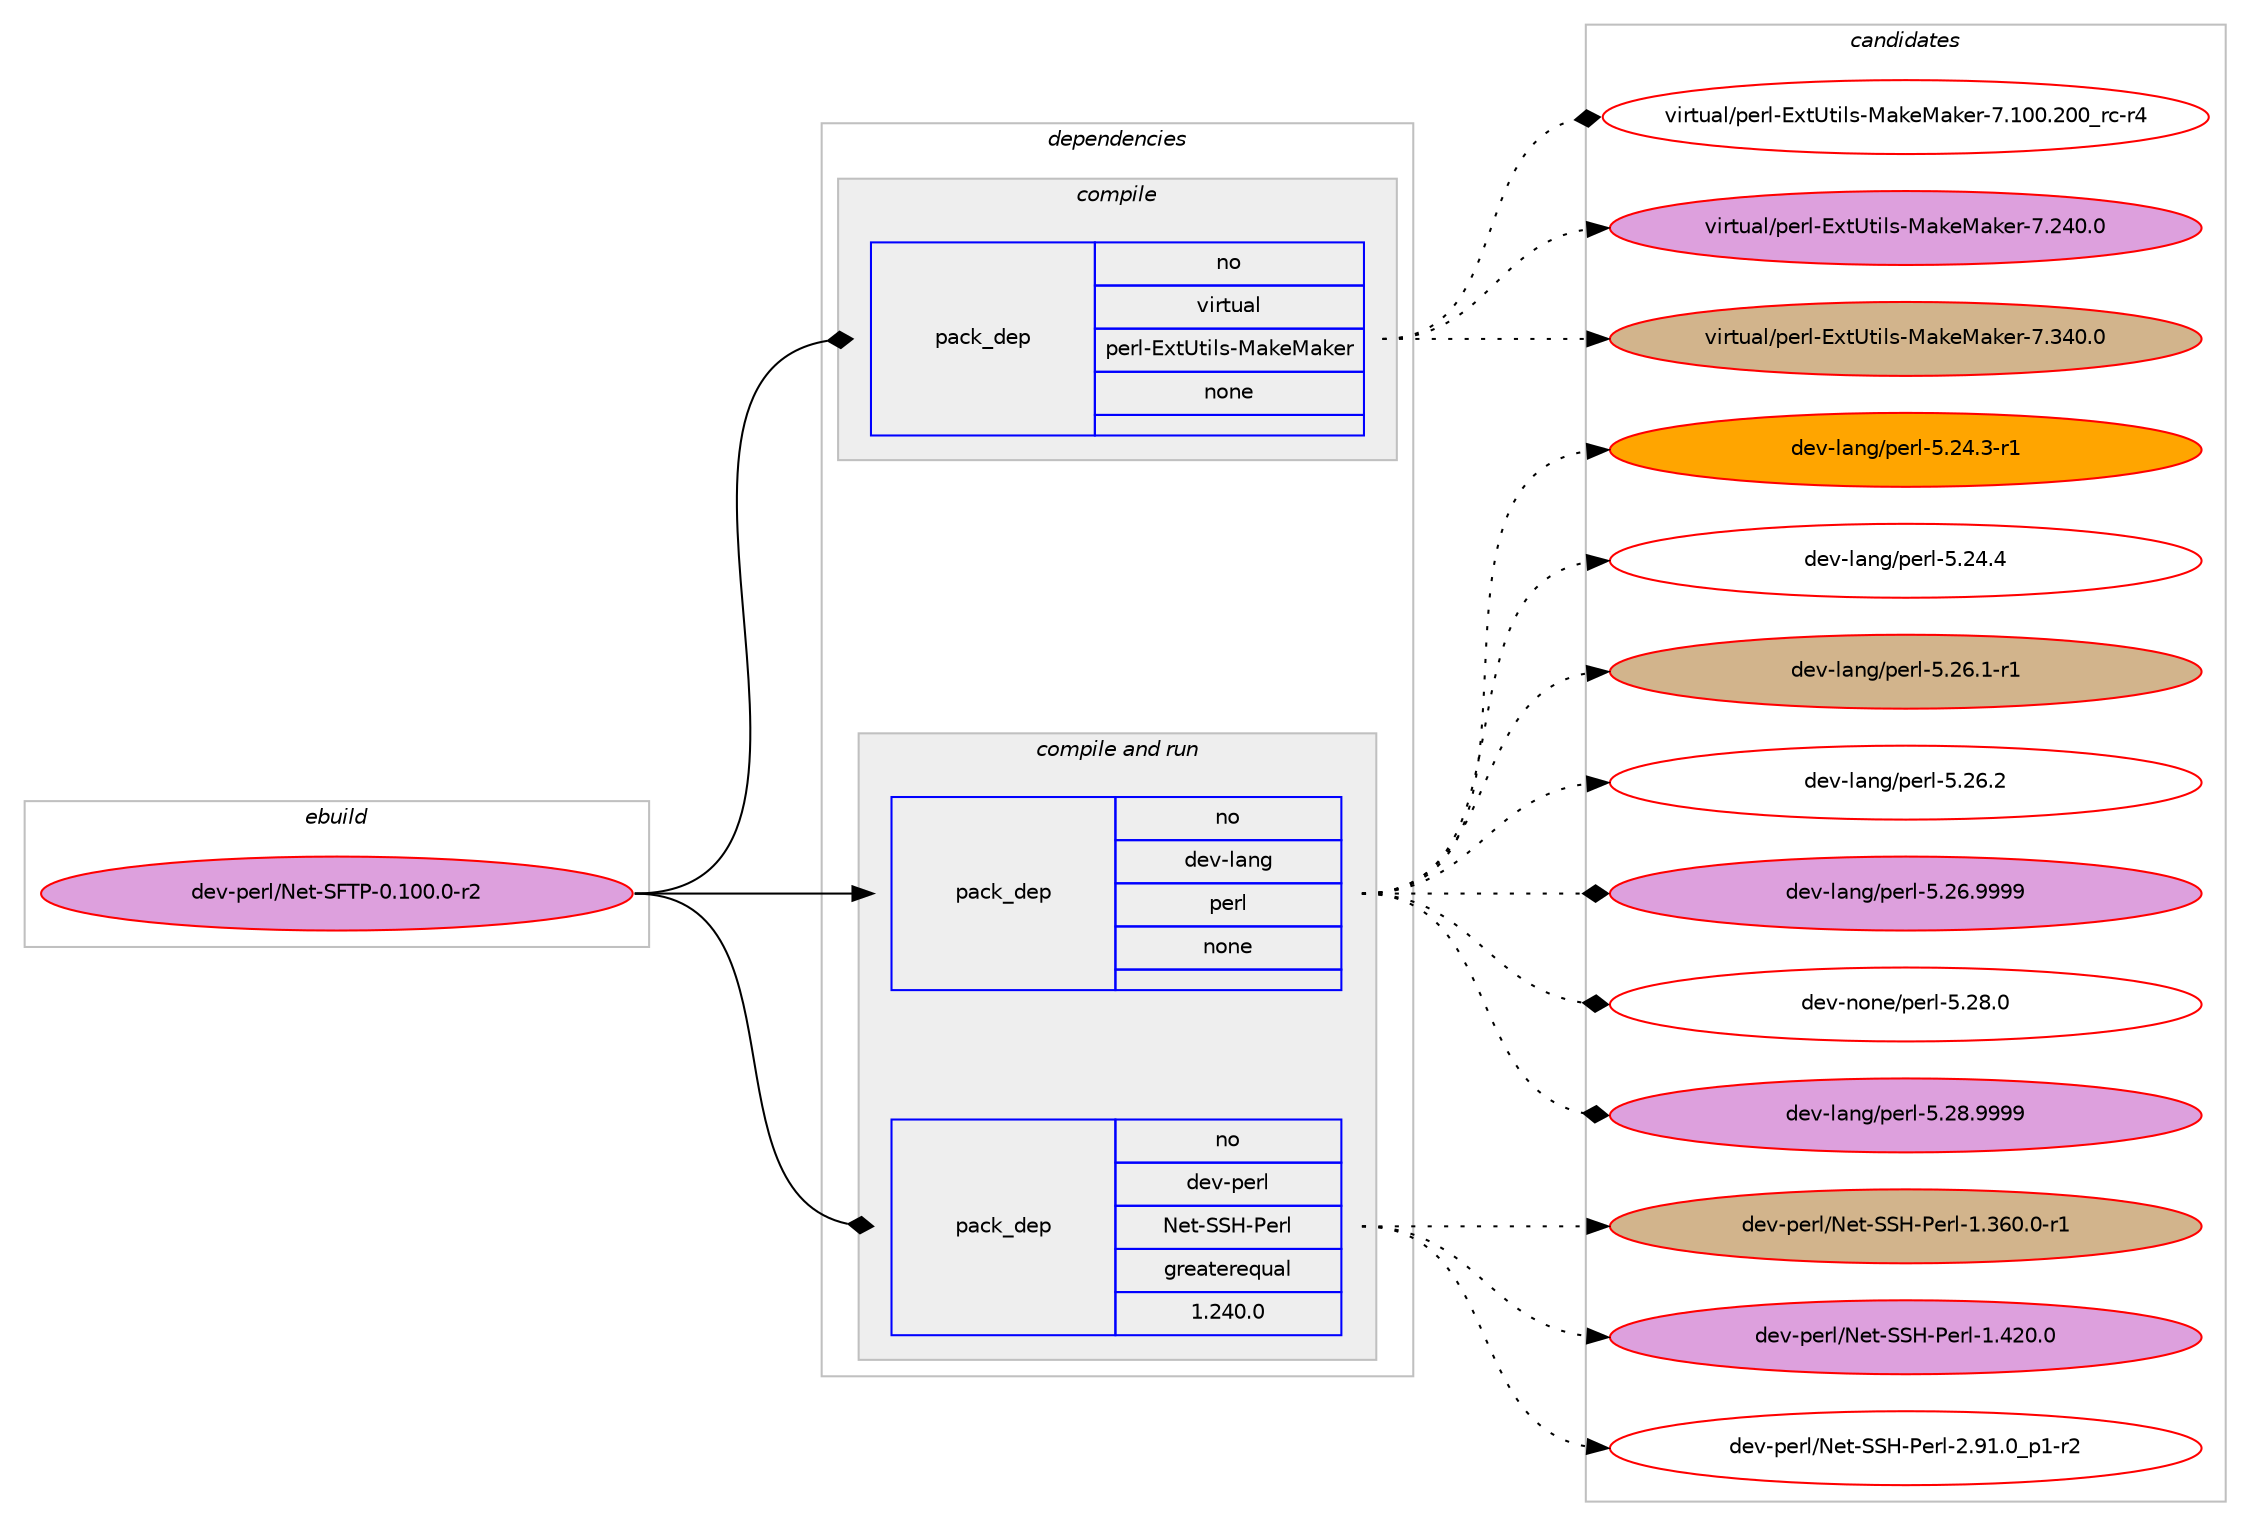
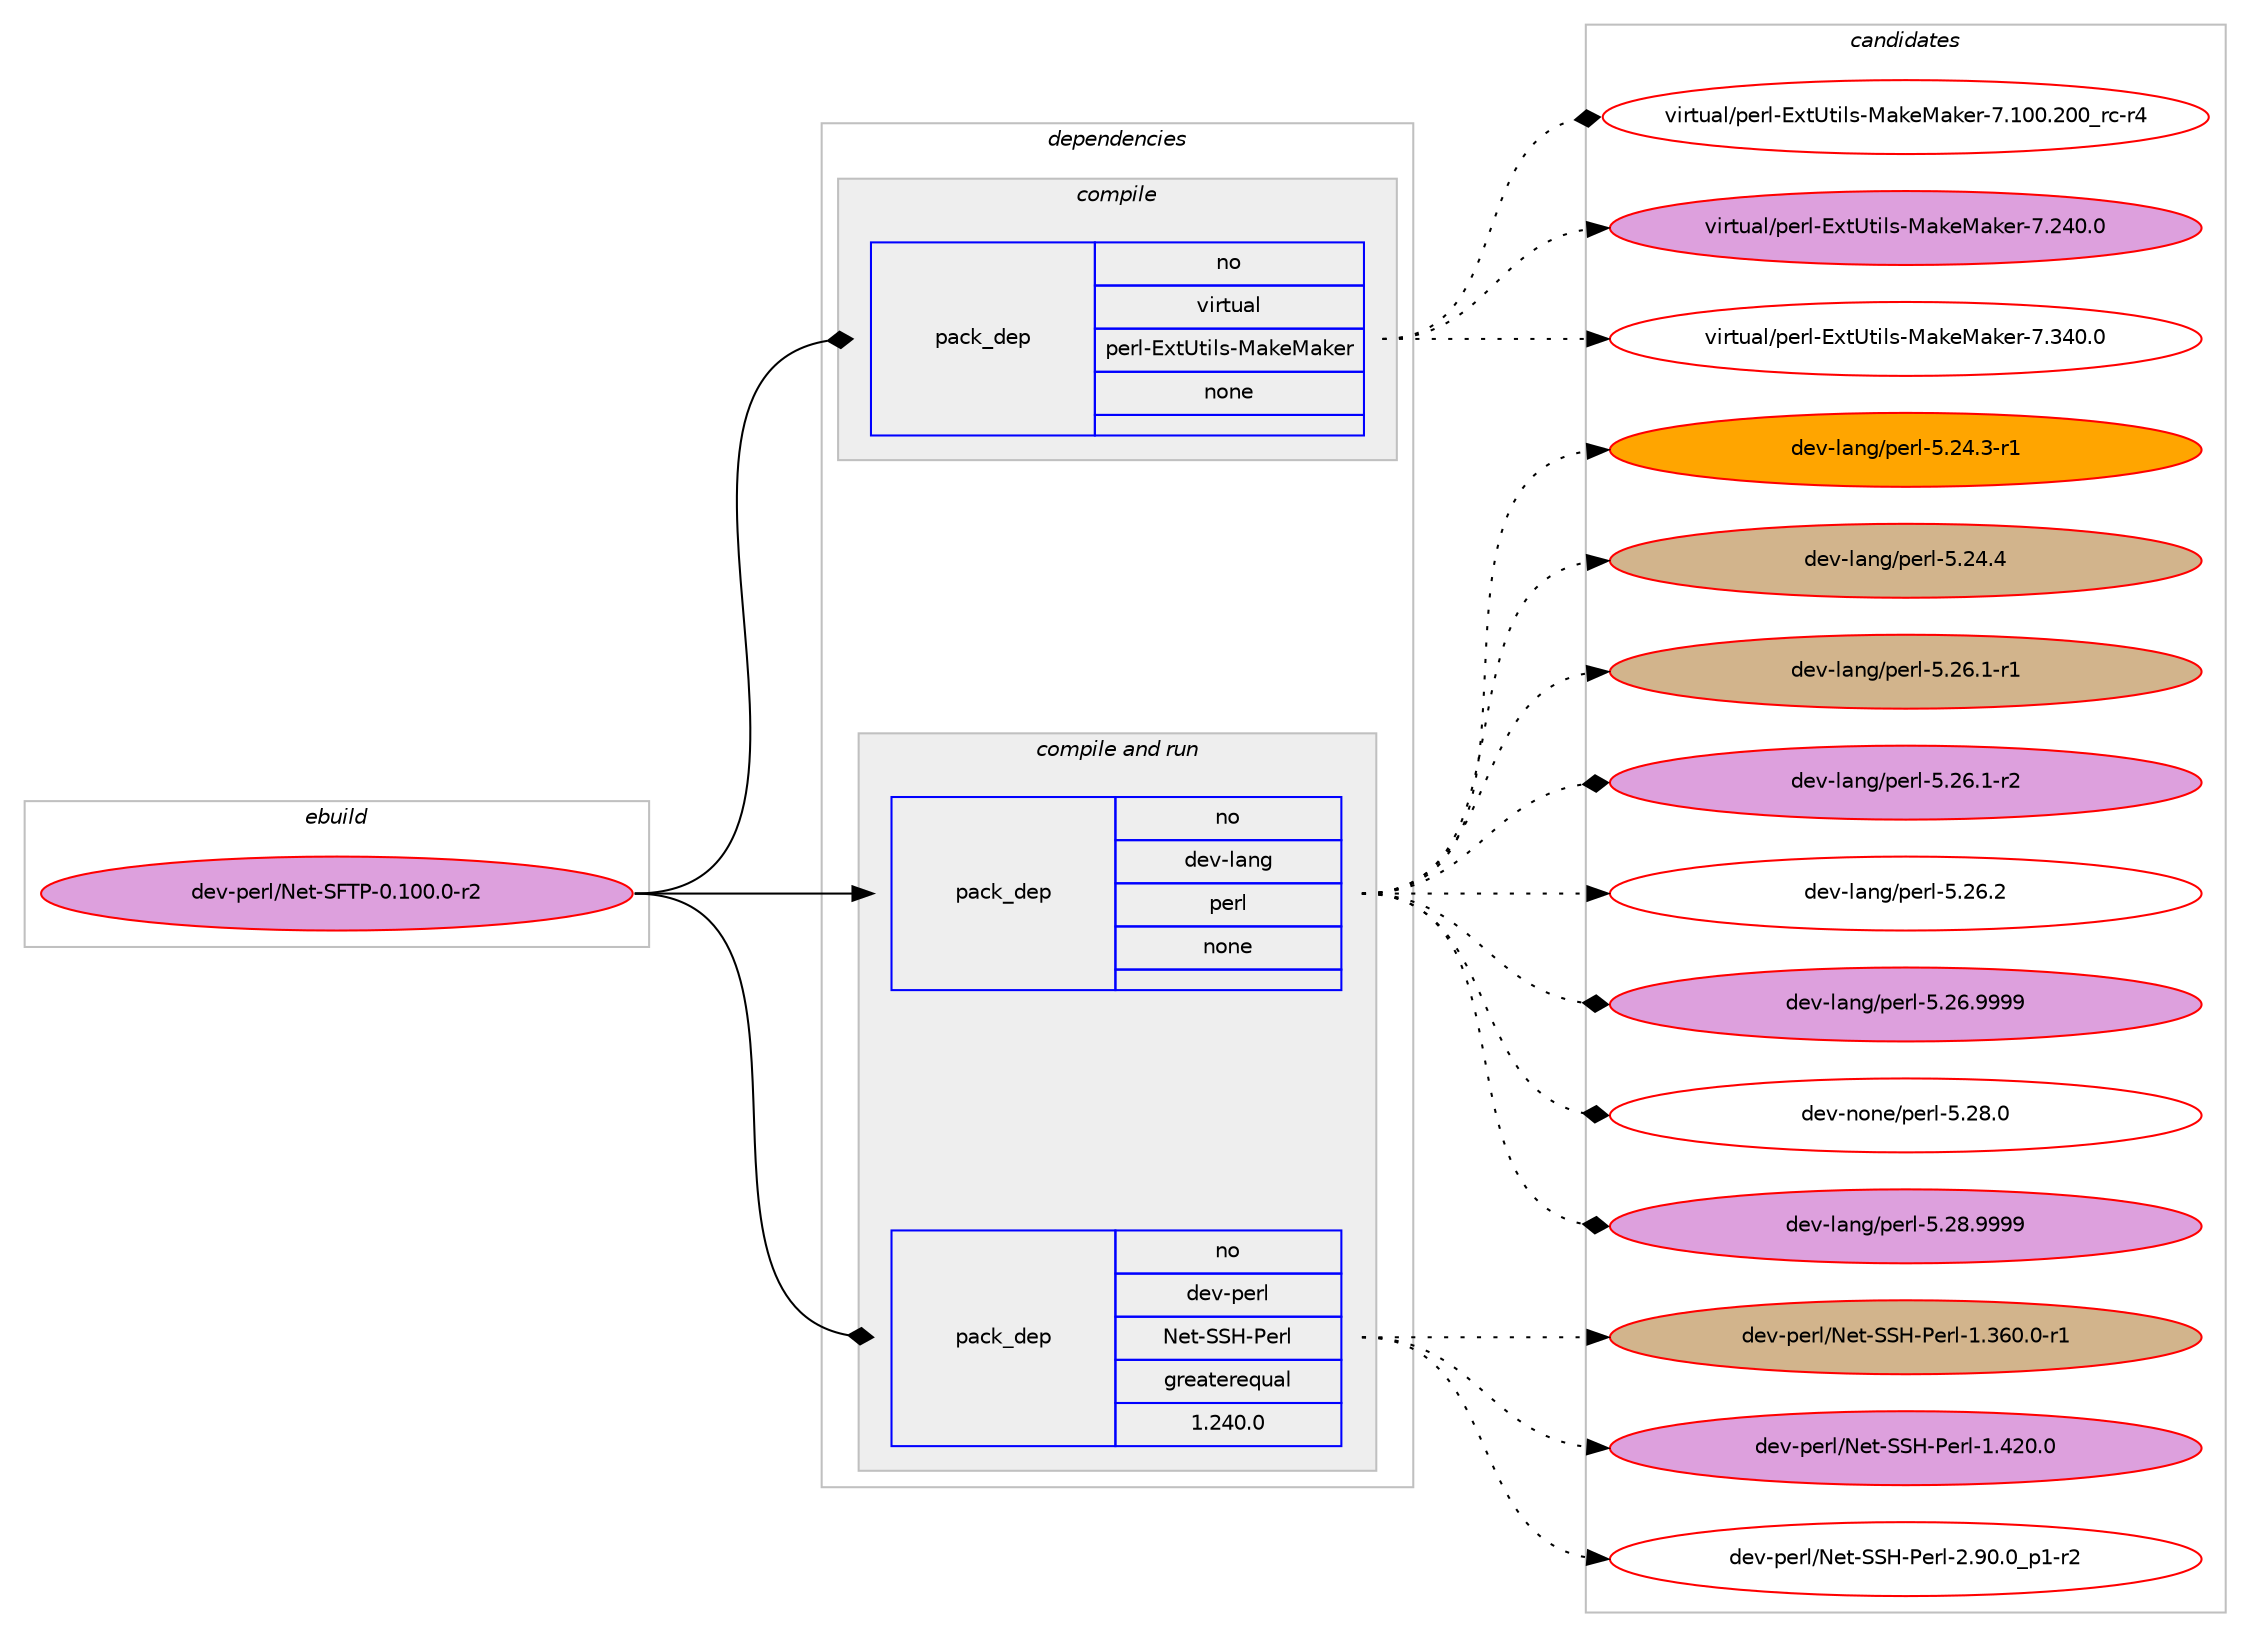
(1906, 339) -> (1906, 339)
(1906, 561) -> (1906, 561)
none -> (1906, 783)
(1906, 1448) -> (1906, 1559)
